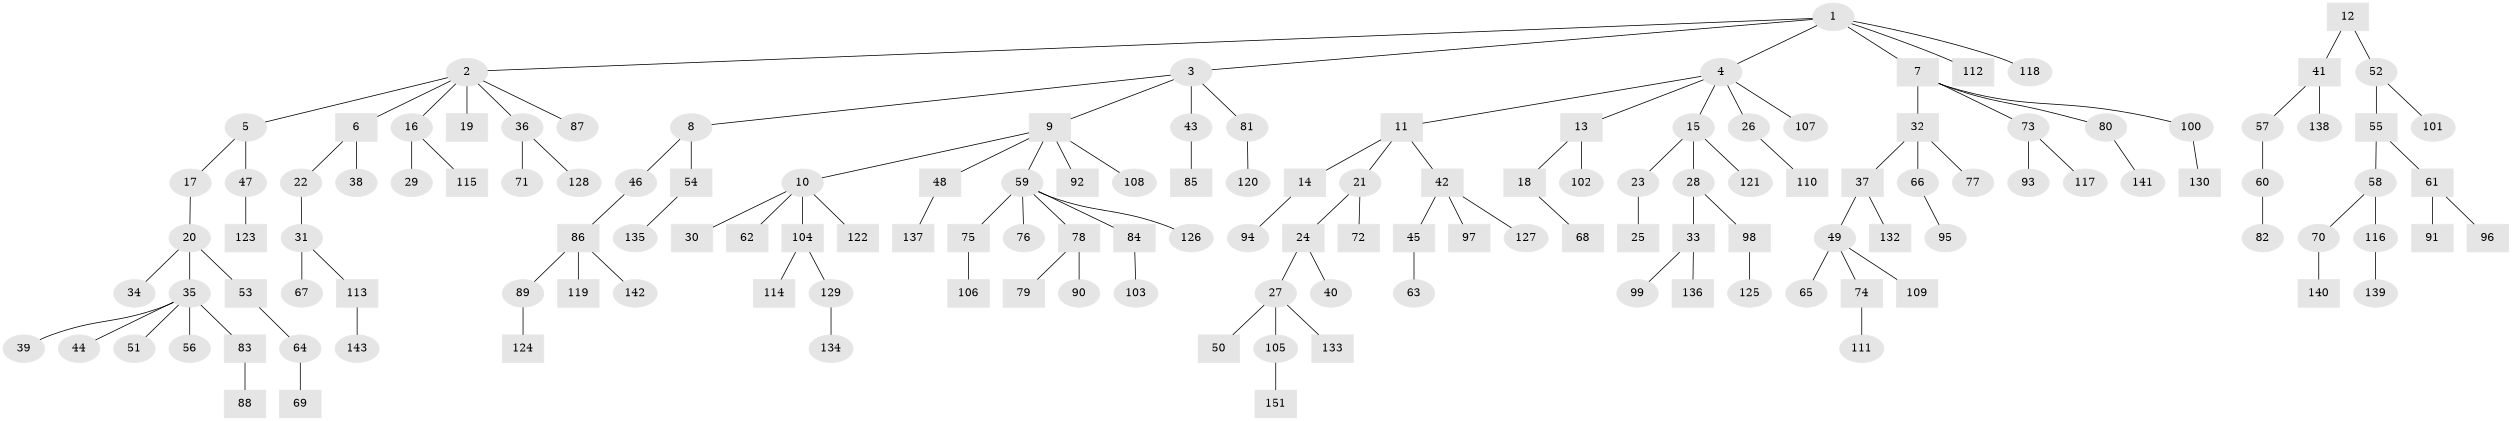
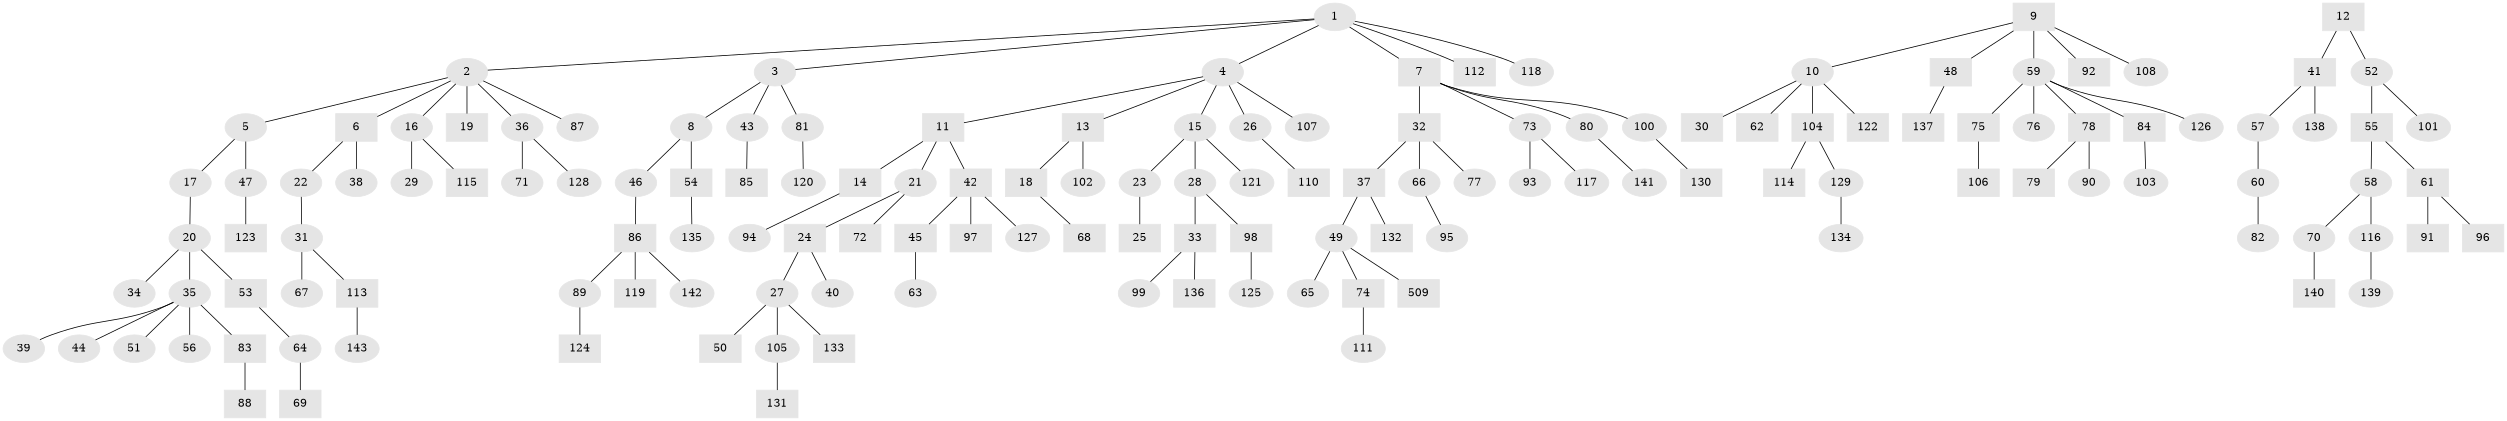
(1122, 99) -> none
(1917, 293) -> (1419, 293)
(1276, 404) -> (777, 404)
